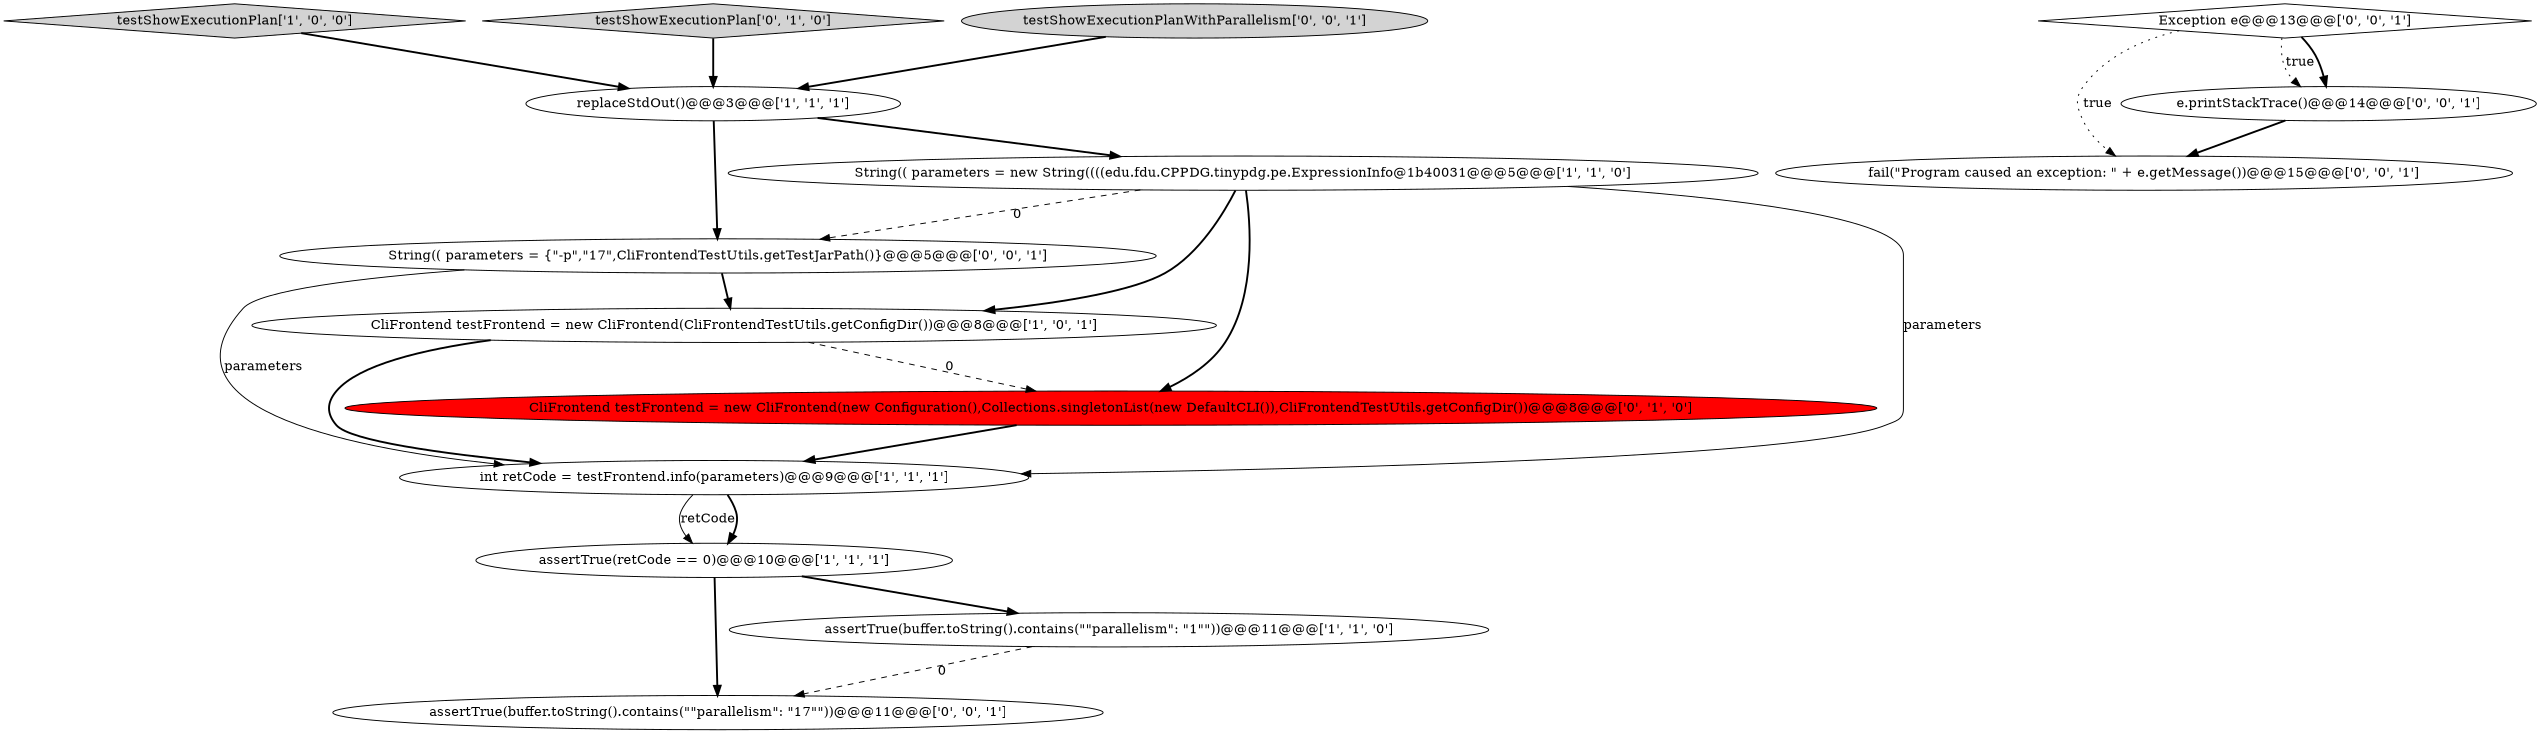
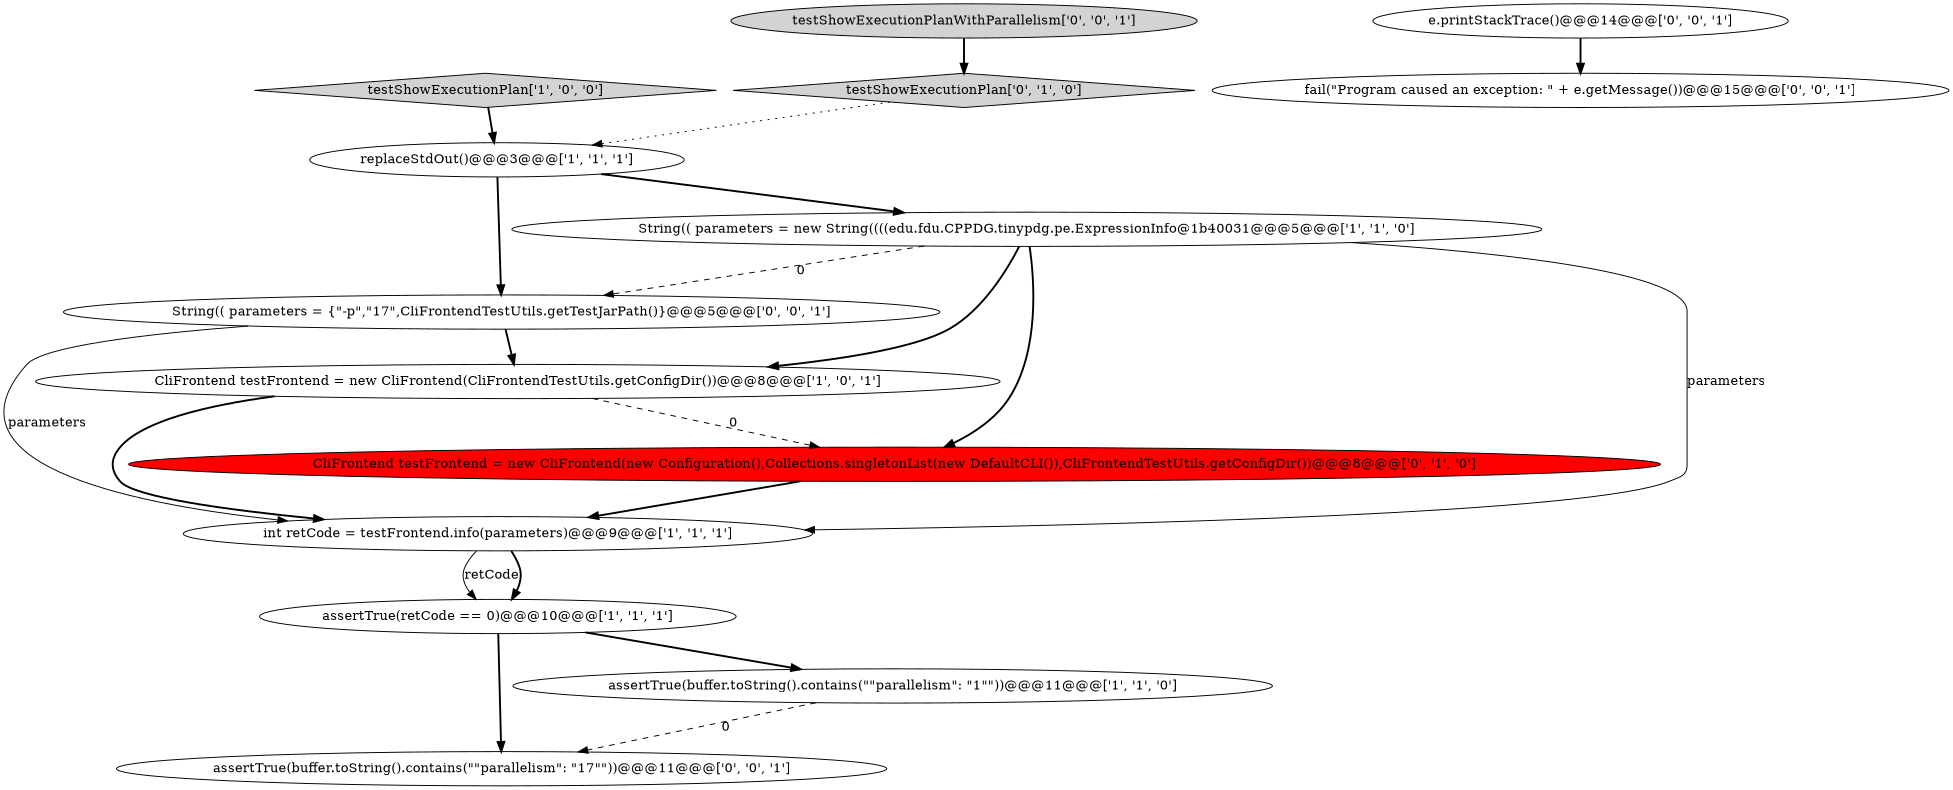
(2285, 21) -> none
(713, 58) -> (746, 123)
(957, 62) -> (964, 51)
